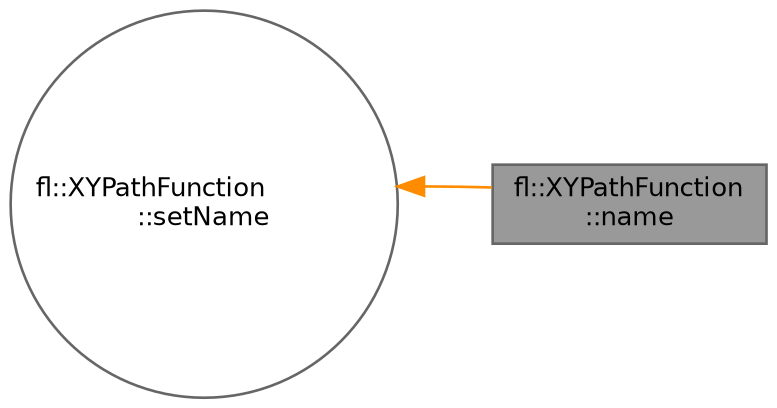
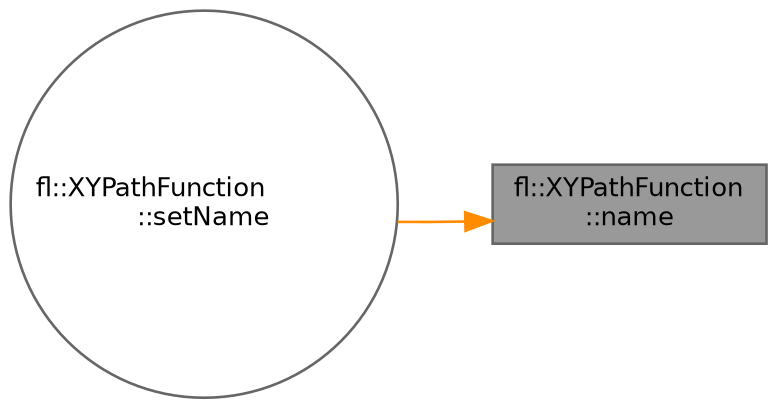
(458, 187) -> (431, 222)
